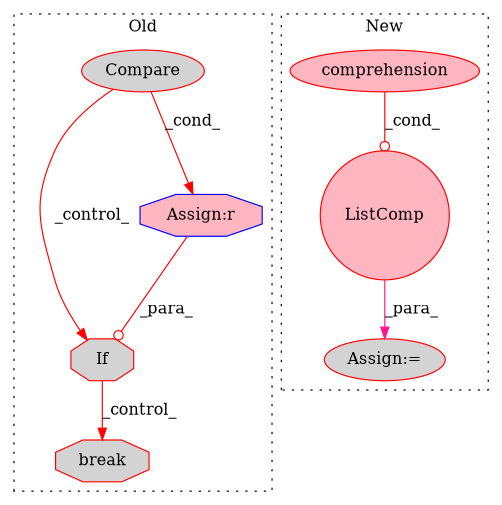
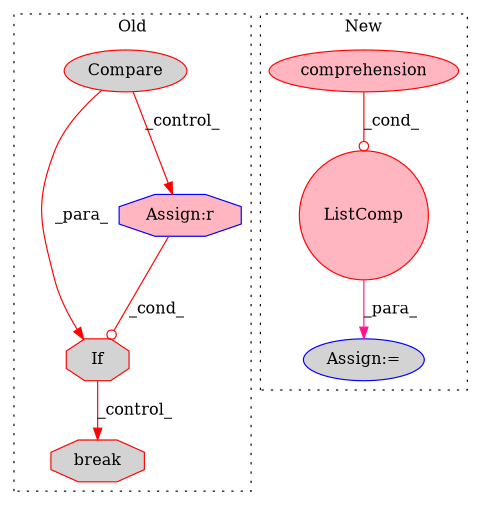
(193, 121) -> (183, 121)
(92, 215) -> (81, 215)
(166, 309) -> (157, 309)
(385, 360) -> (364, 360)
